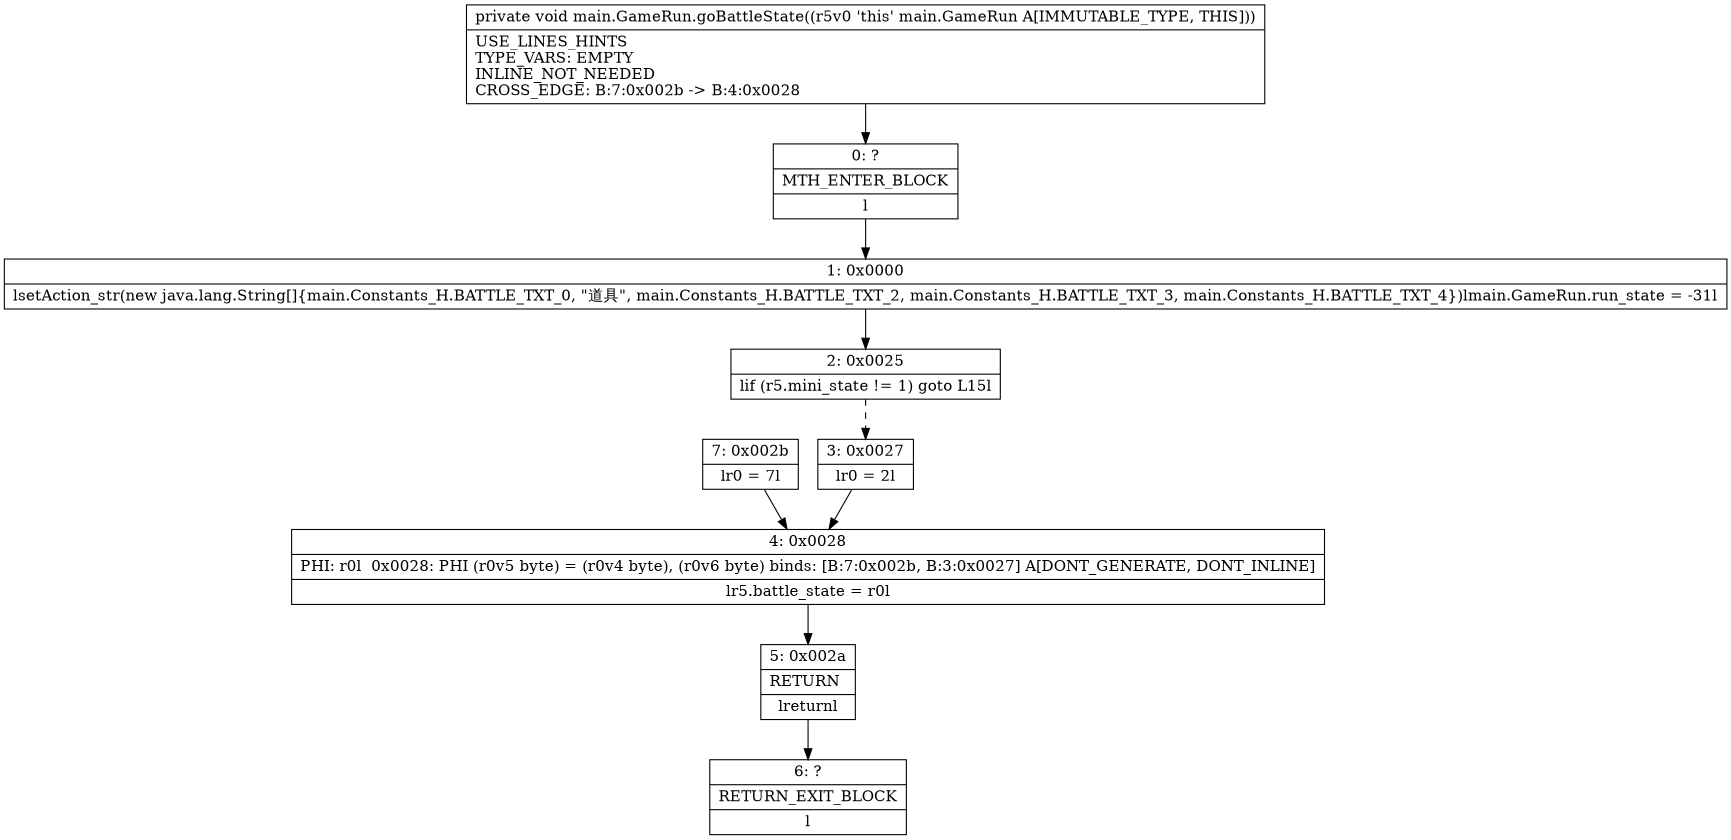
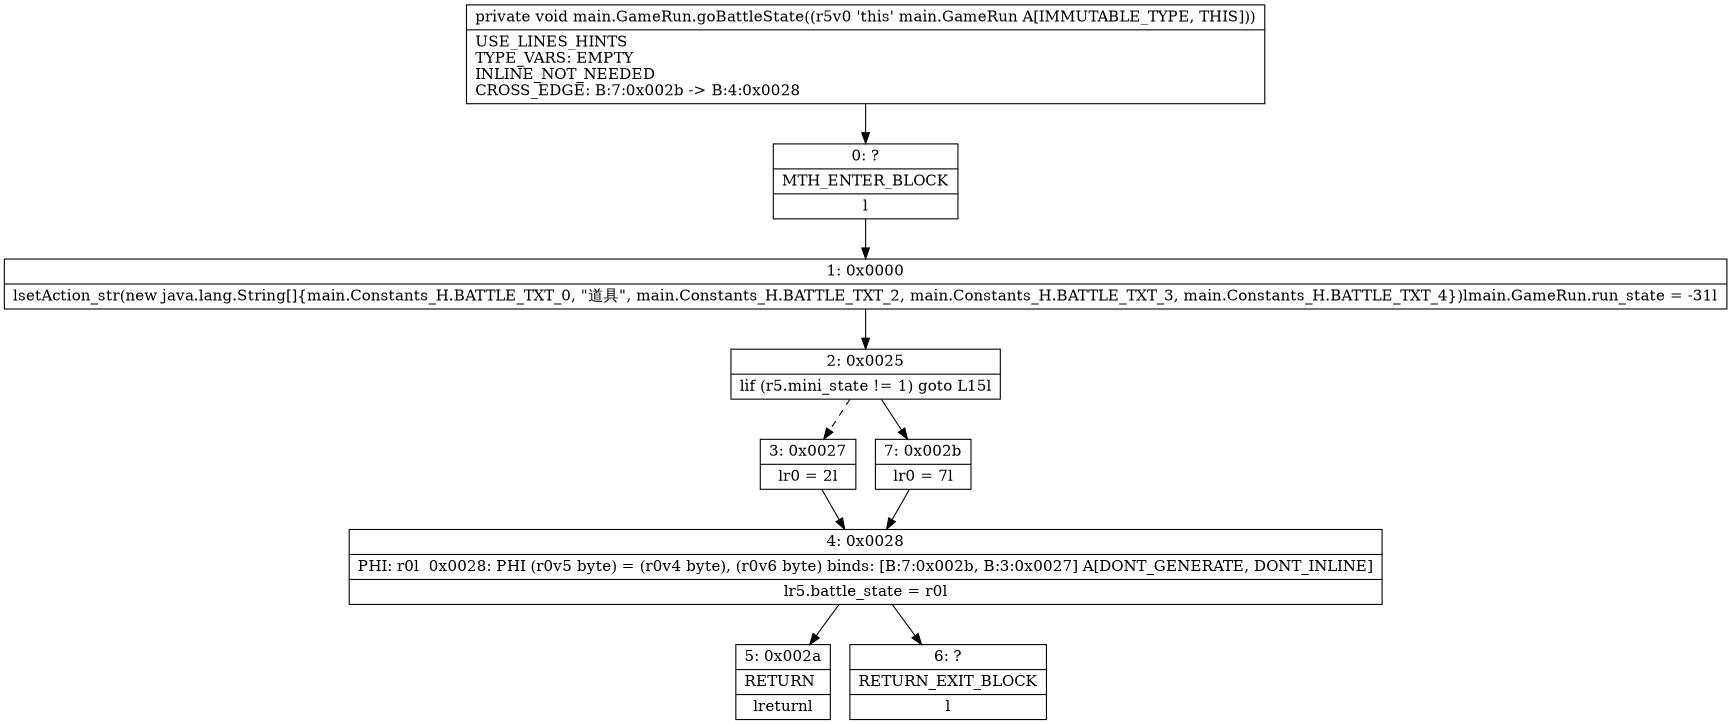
none -> (891, 415)
(808, 734) -> (904, 620)
